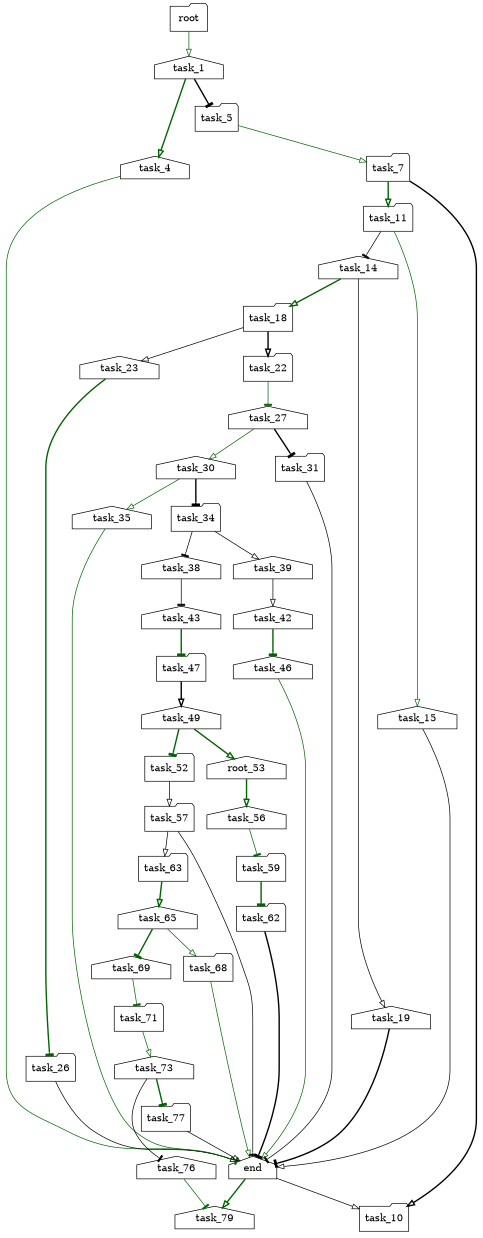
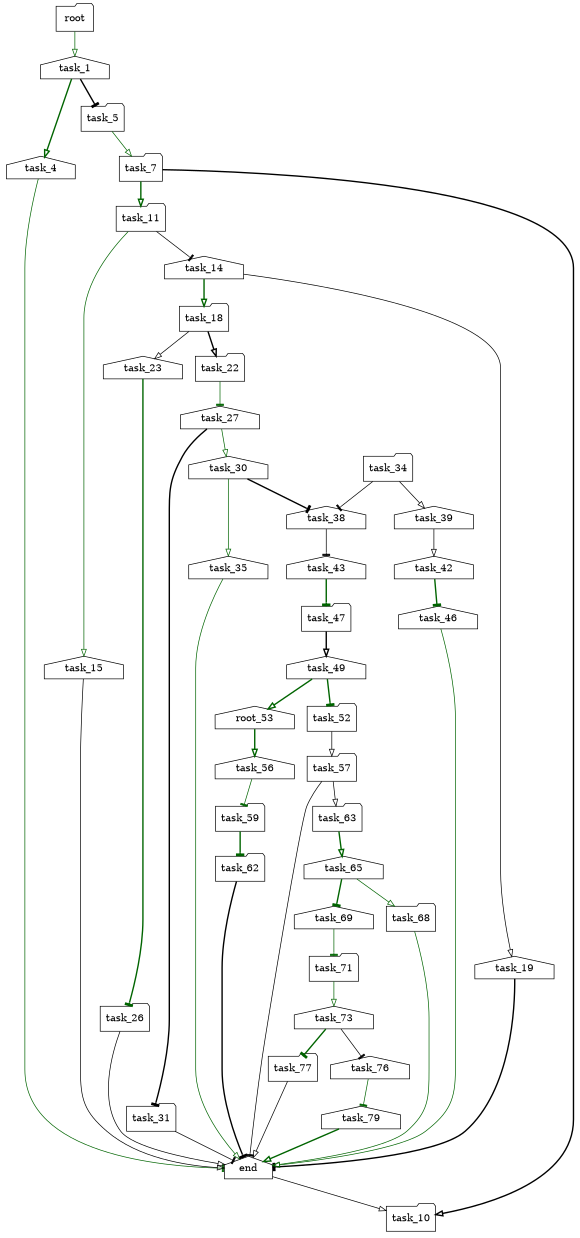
(196, 491) -> (277, 494)
(236, 1191) -> (305, 1144)
